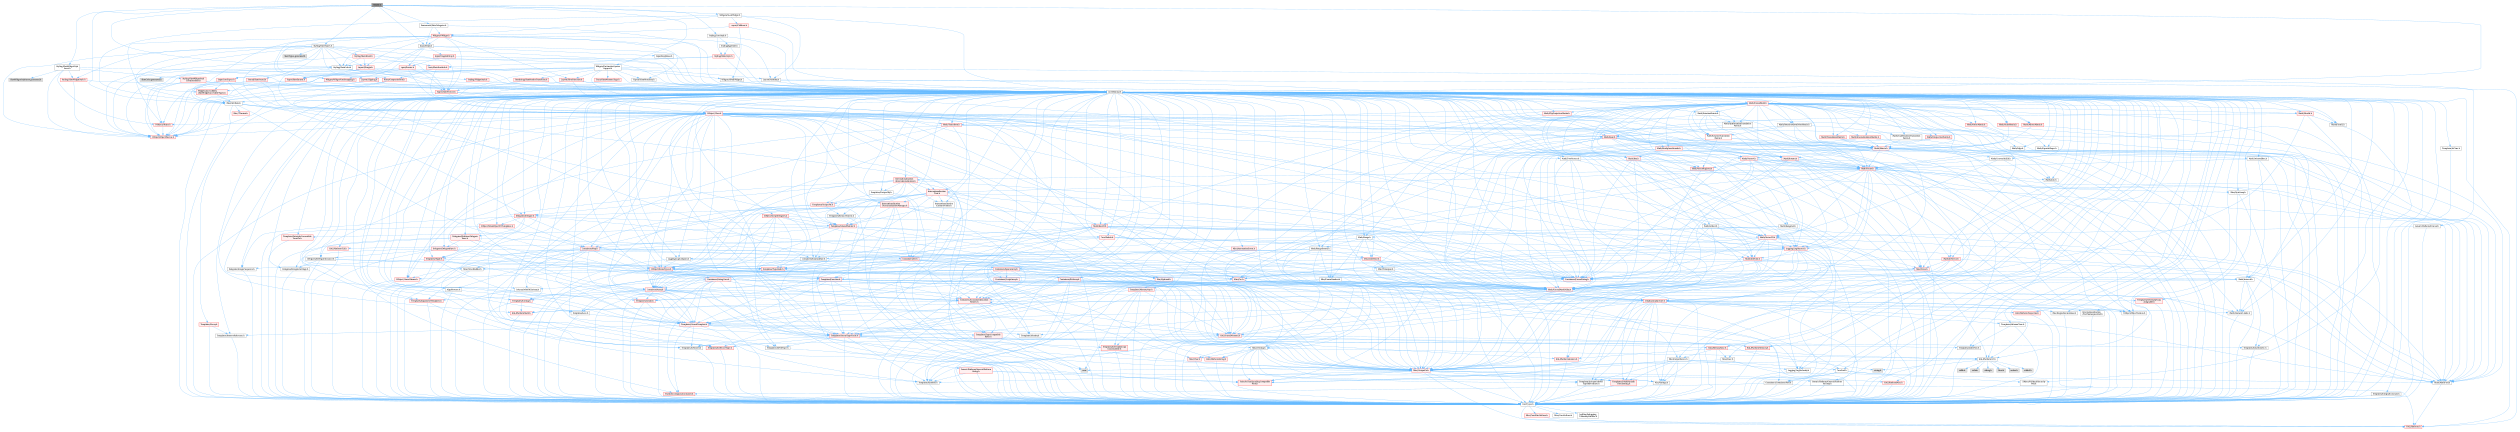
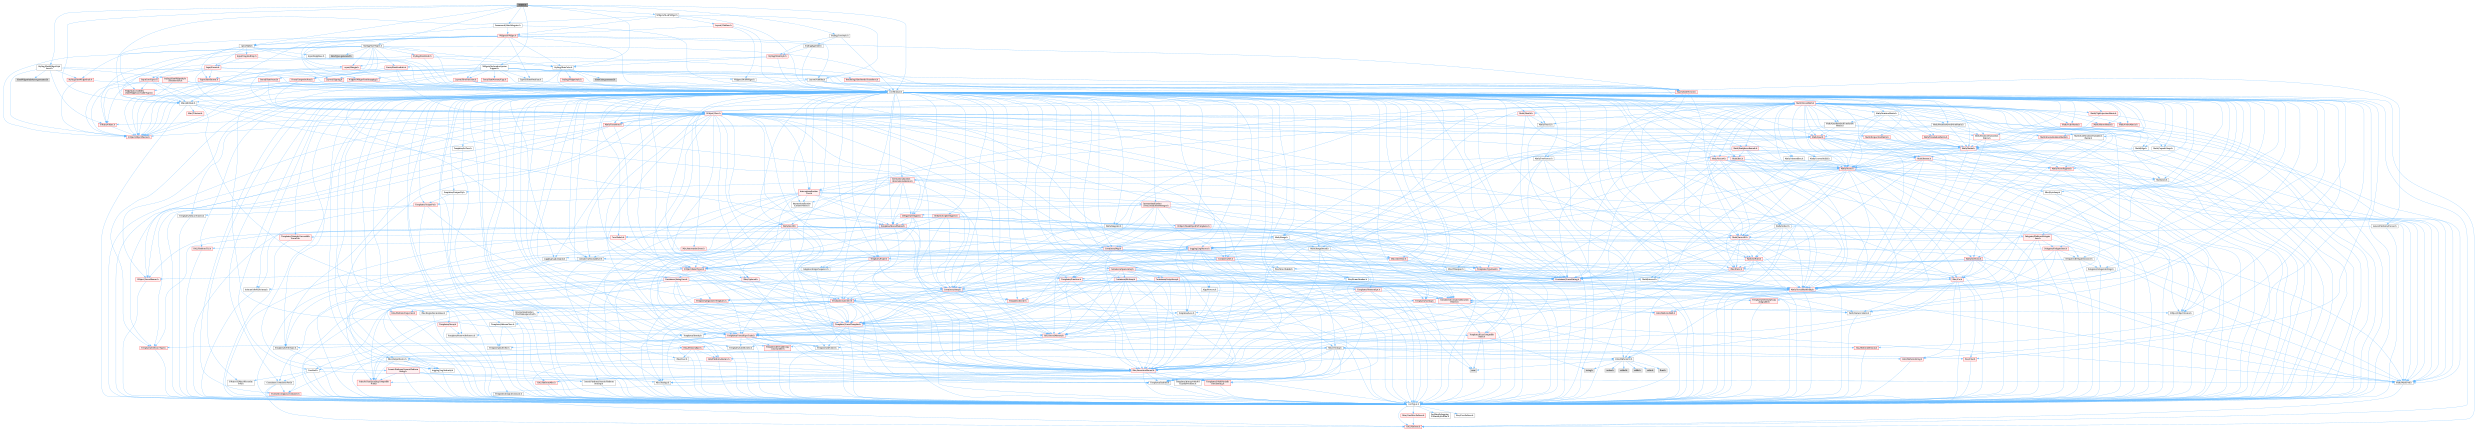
(1421, 371) -> (1143, 371)
(1988, 371) -> none
